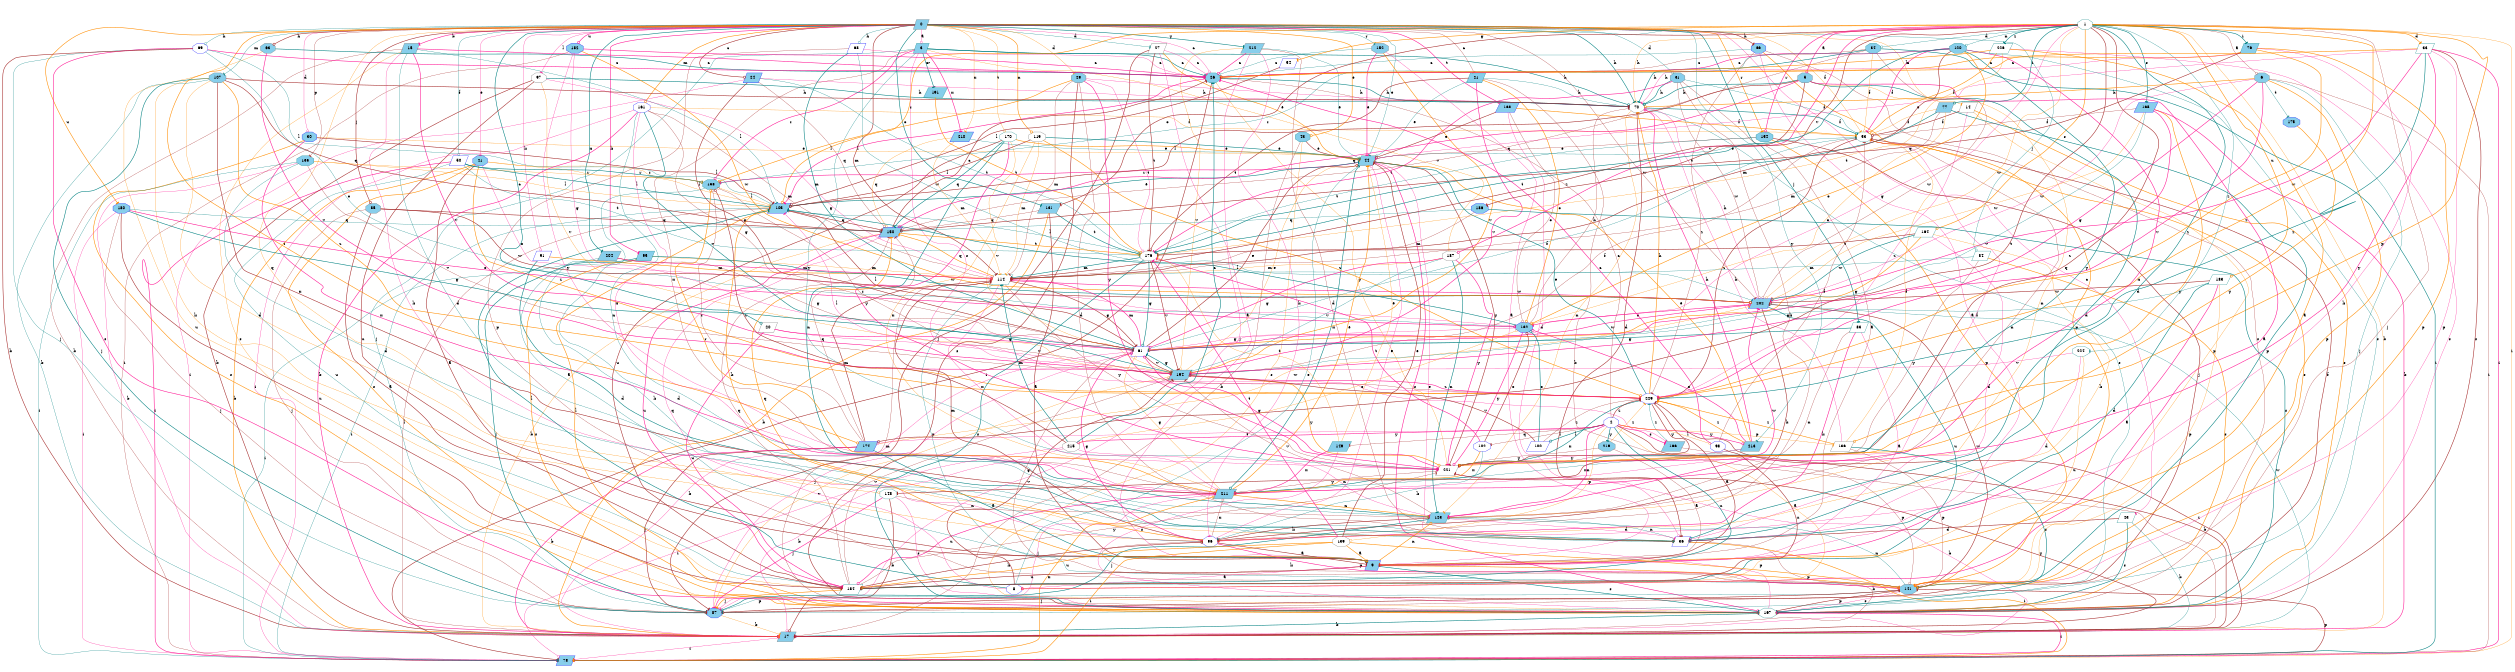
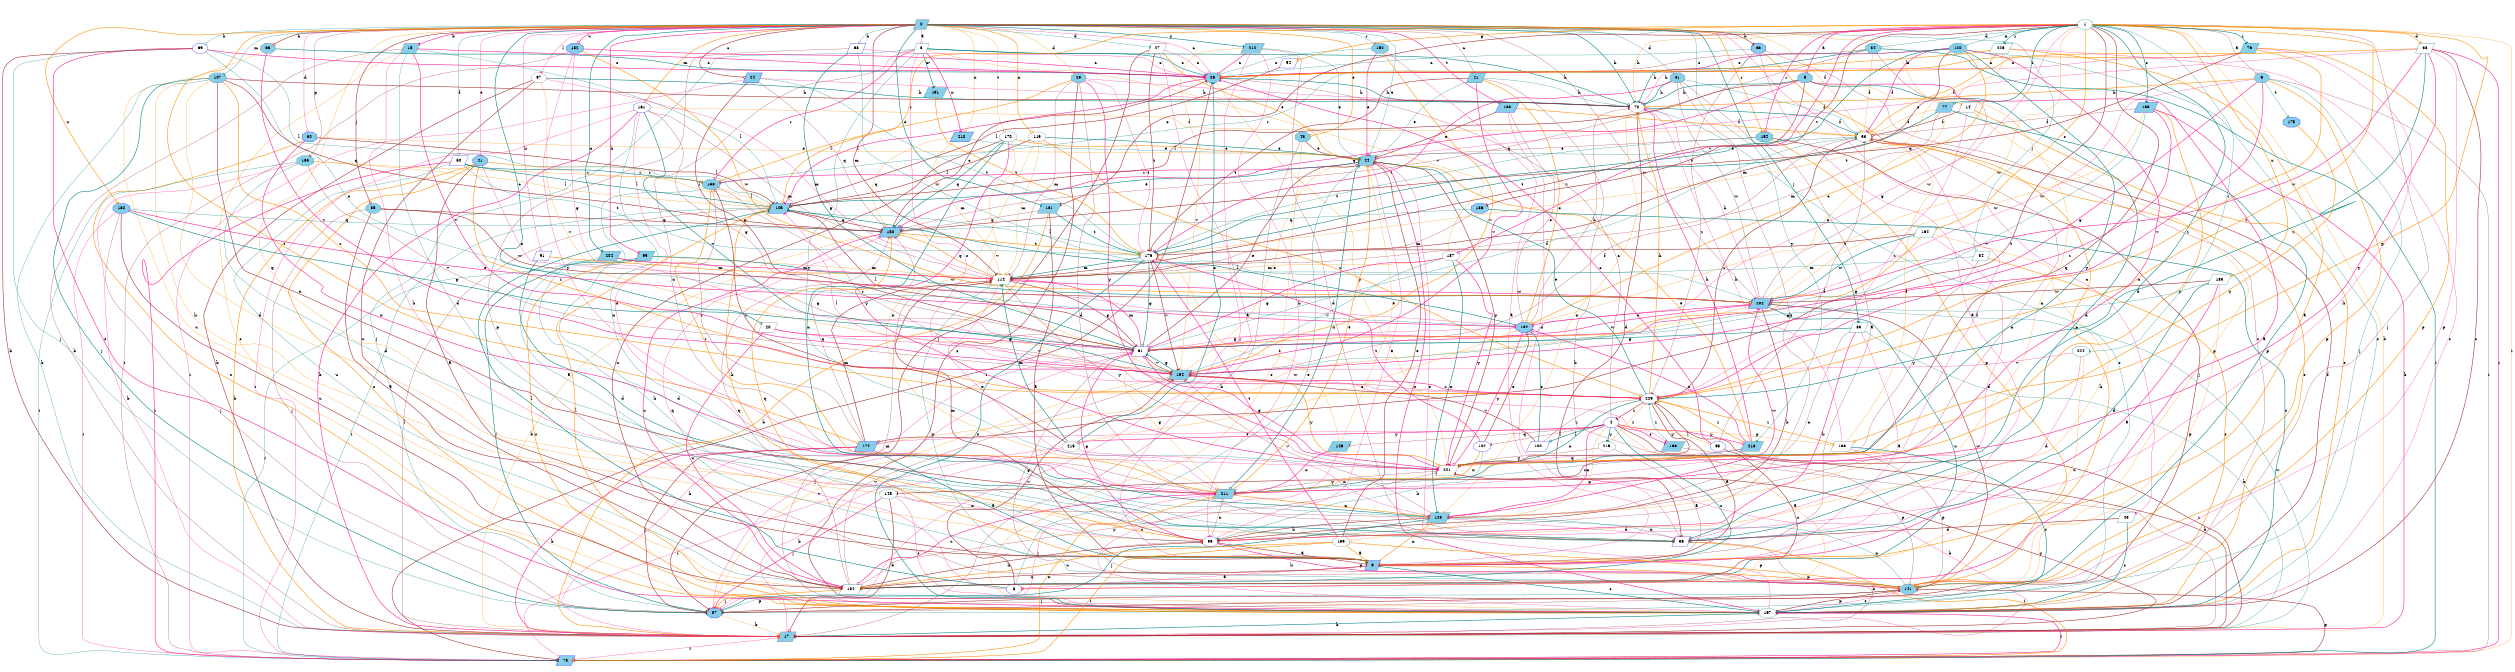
(921, 48) -> (921, 48)
(1618, 409) -> (1630, 410)
(1607, 446) -> (1607, 446)
(1572, 458) -> (1572, 458)
(1549, 635) -> (2262, 609)
